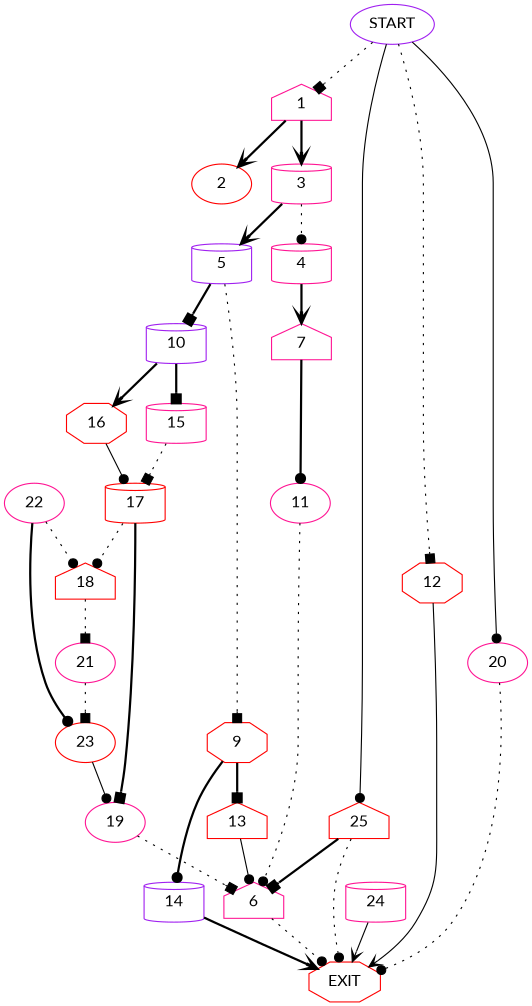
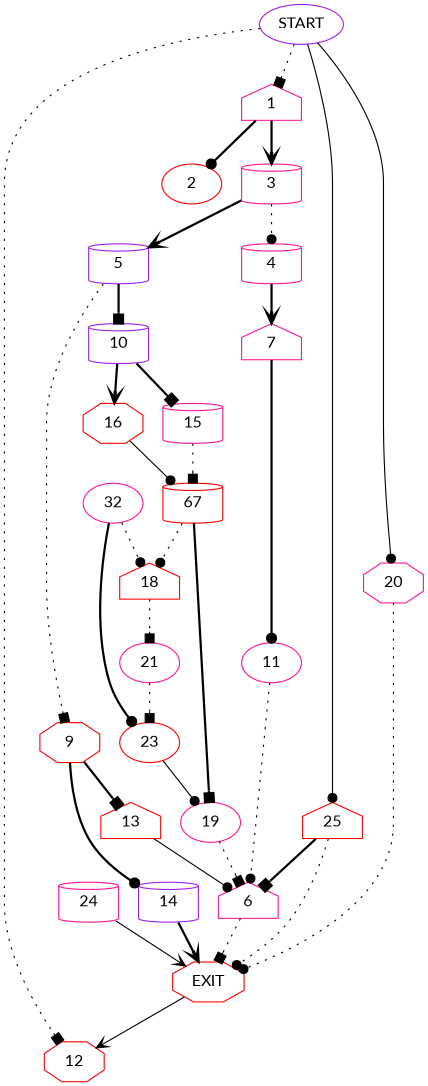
(266, 140) -> (235, 141)
(34, 503) -> (113, 503)
(135, 503) -> (193, 503)
(498, 663) -> (393, 583)
(437, 792) -> (145, 1020)
(295, 938) -> (232, 935)
